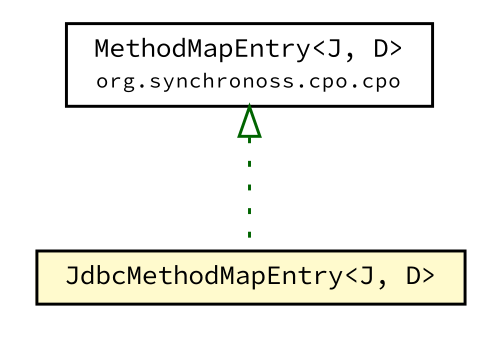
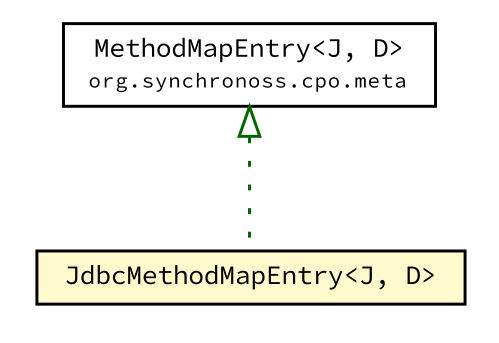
(250, 81) -> (250, 81)
